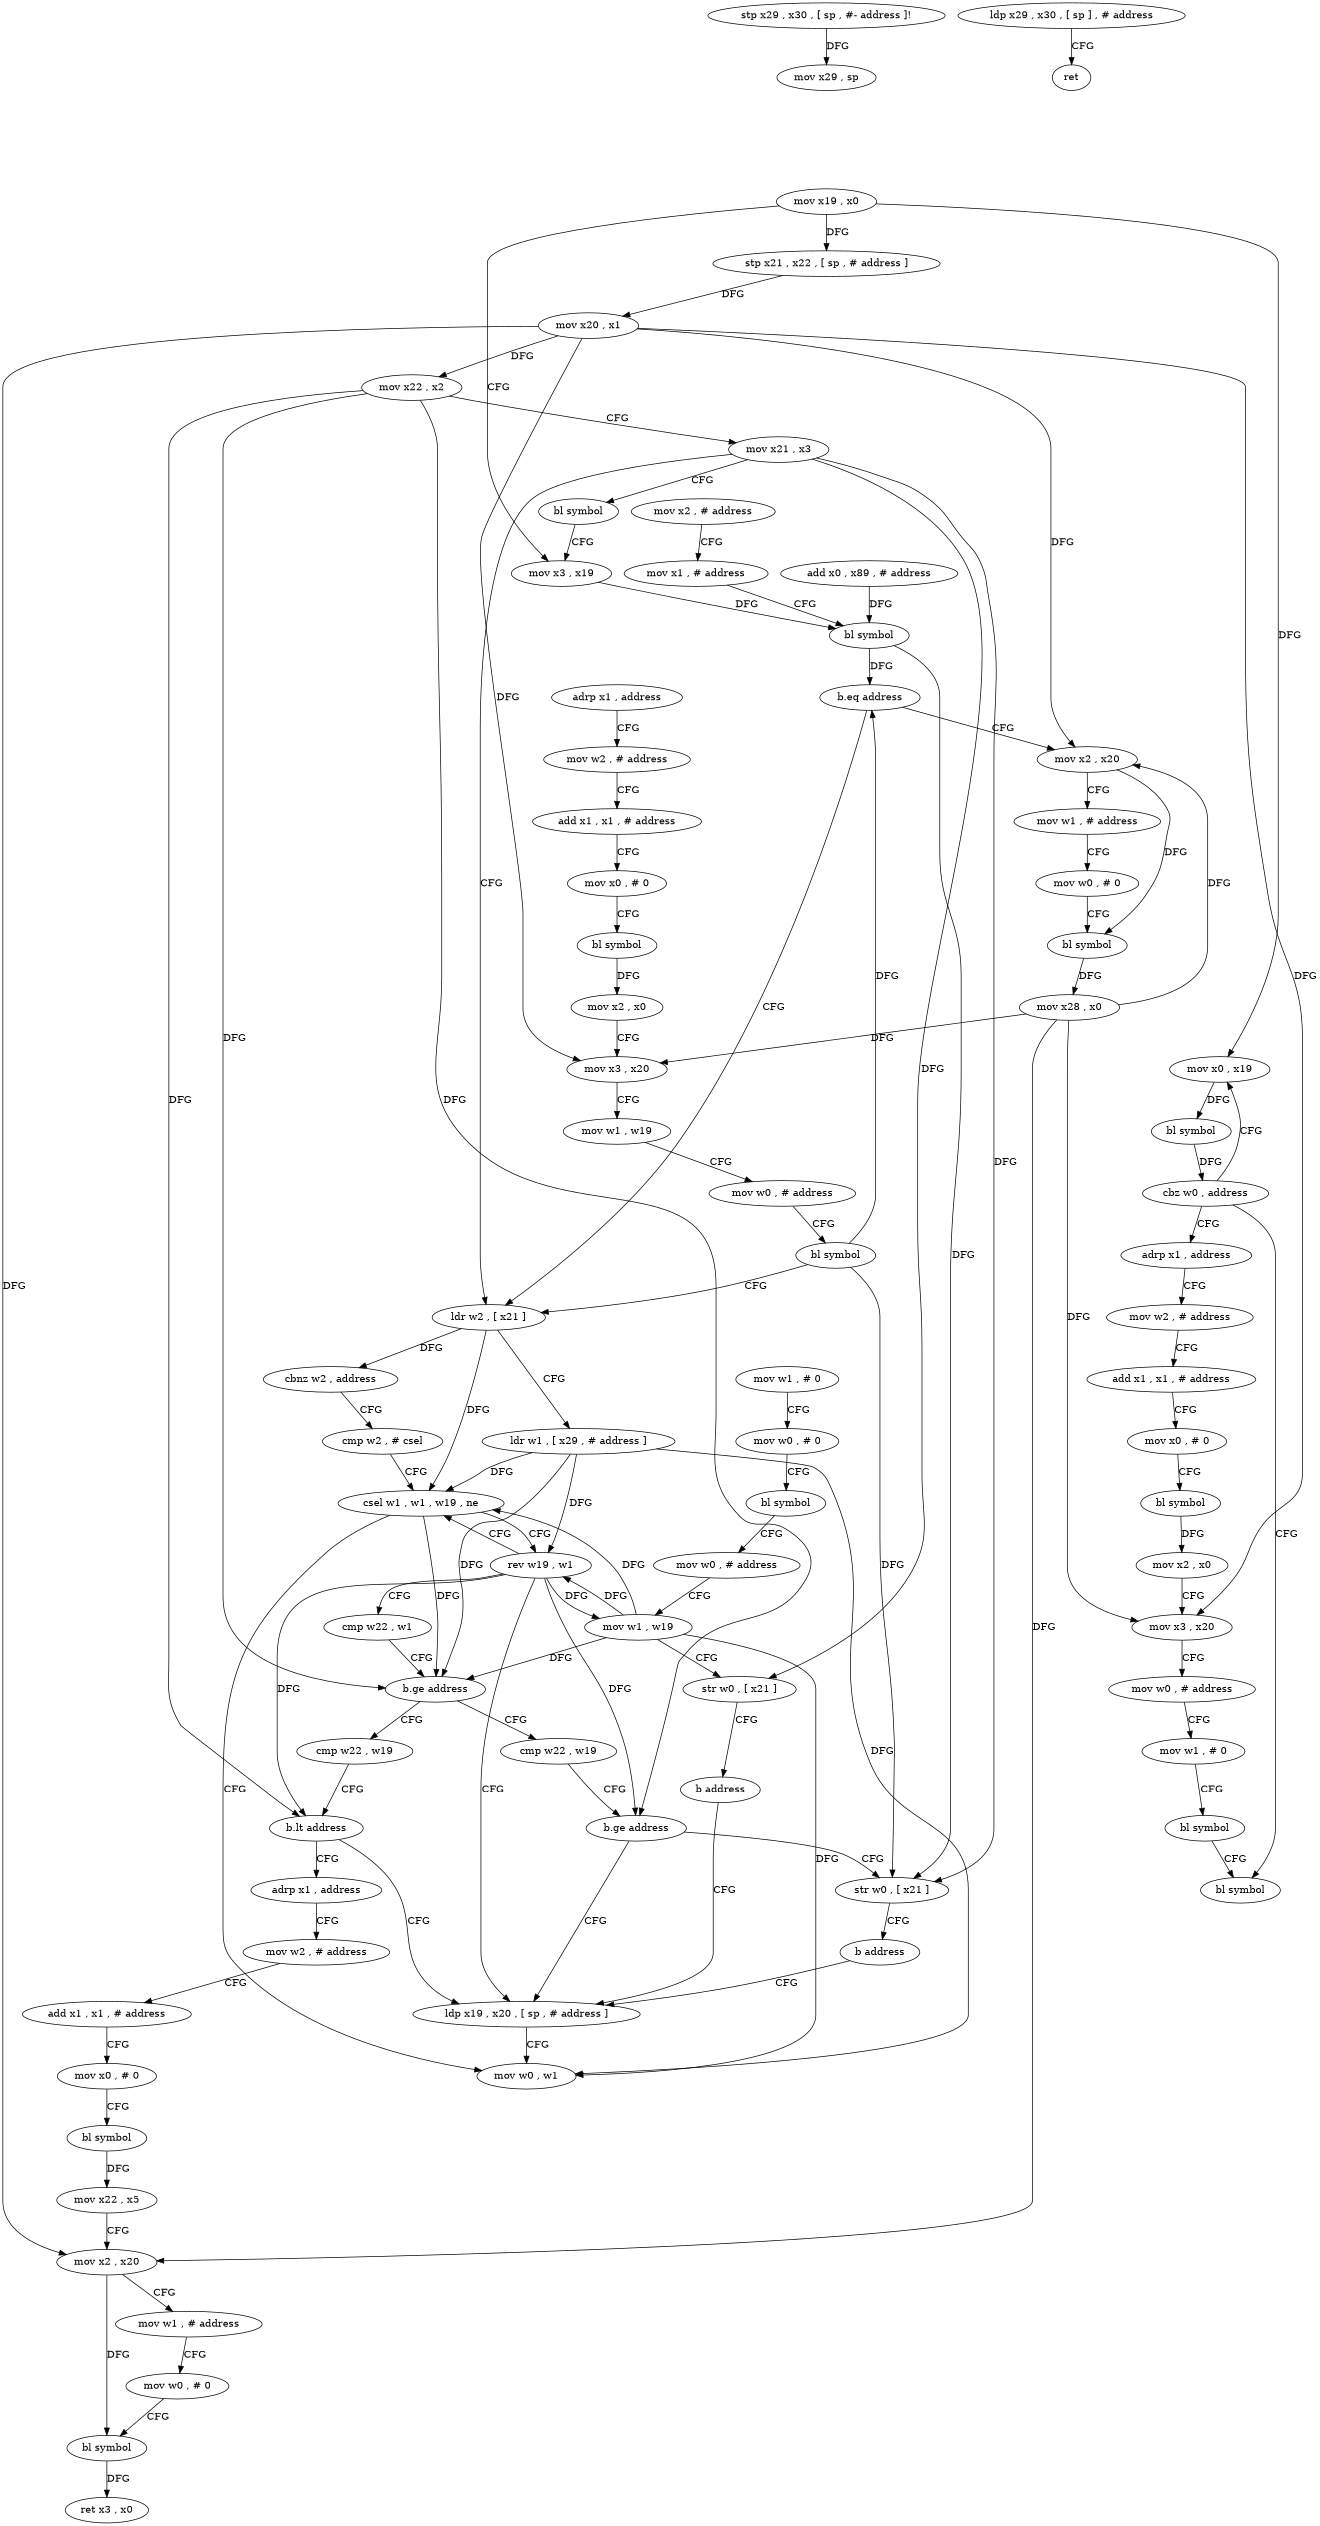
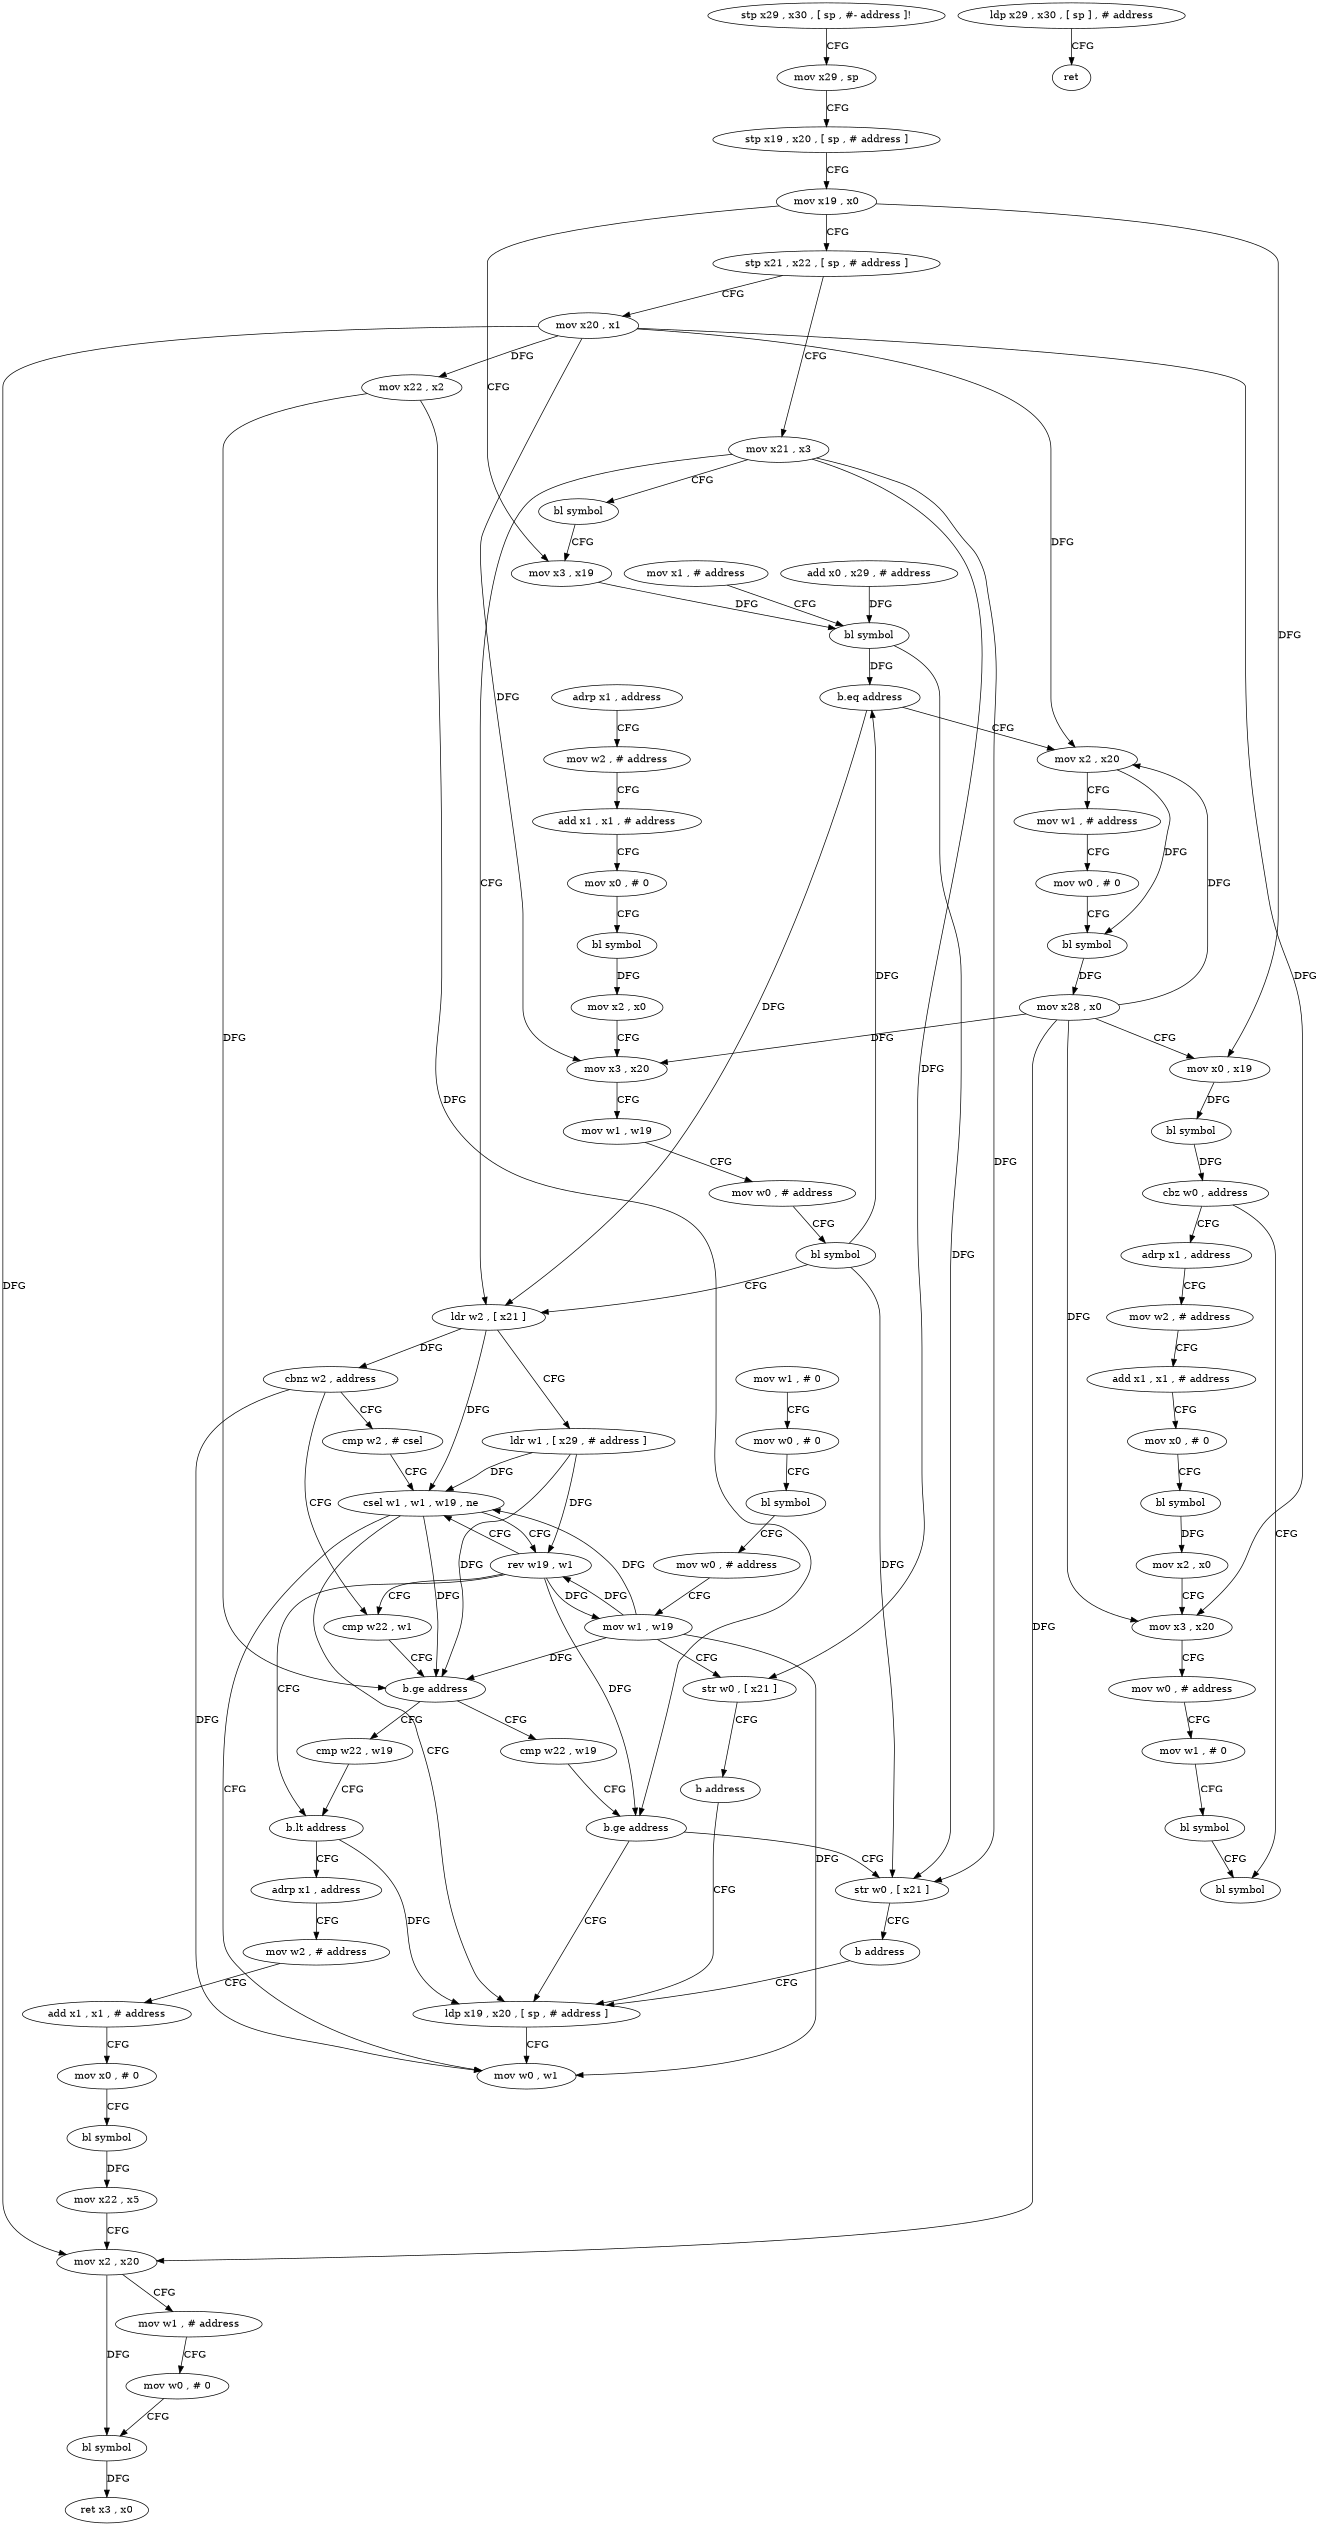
(838, 47) -> (838, 47)
none -> (826, 140)
(838, 233) -> (838, 233)
(733, 295) -> (733, 295)
(589, 420) -> (804, 353)
(703, 512) -> none
(869, 574) -> (869, 574)
(774, 1007) -> (774, 1007)
(169, 1054) -> none
(1239, 1137) -> (1141, 1037)
none -> (307, 1507)
(289, 1689) -> (289, 1689)
(481, 1787) -> (414, 1723)
(925, 1822) -> (196, 1810)
(419, 1921) -> (419, 1921)
